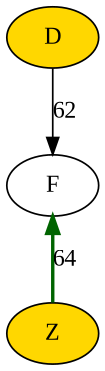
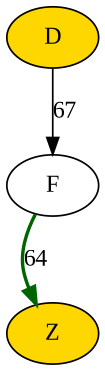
(65, 111) -> (65, 111)
(53, 268) -> (23, 251)
